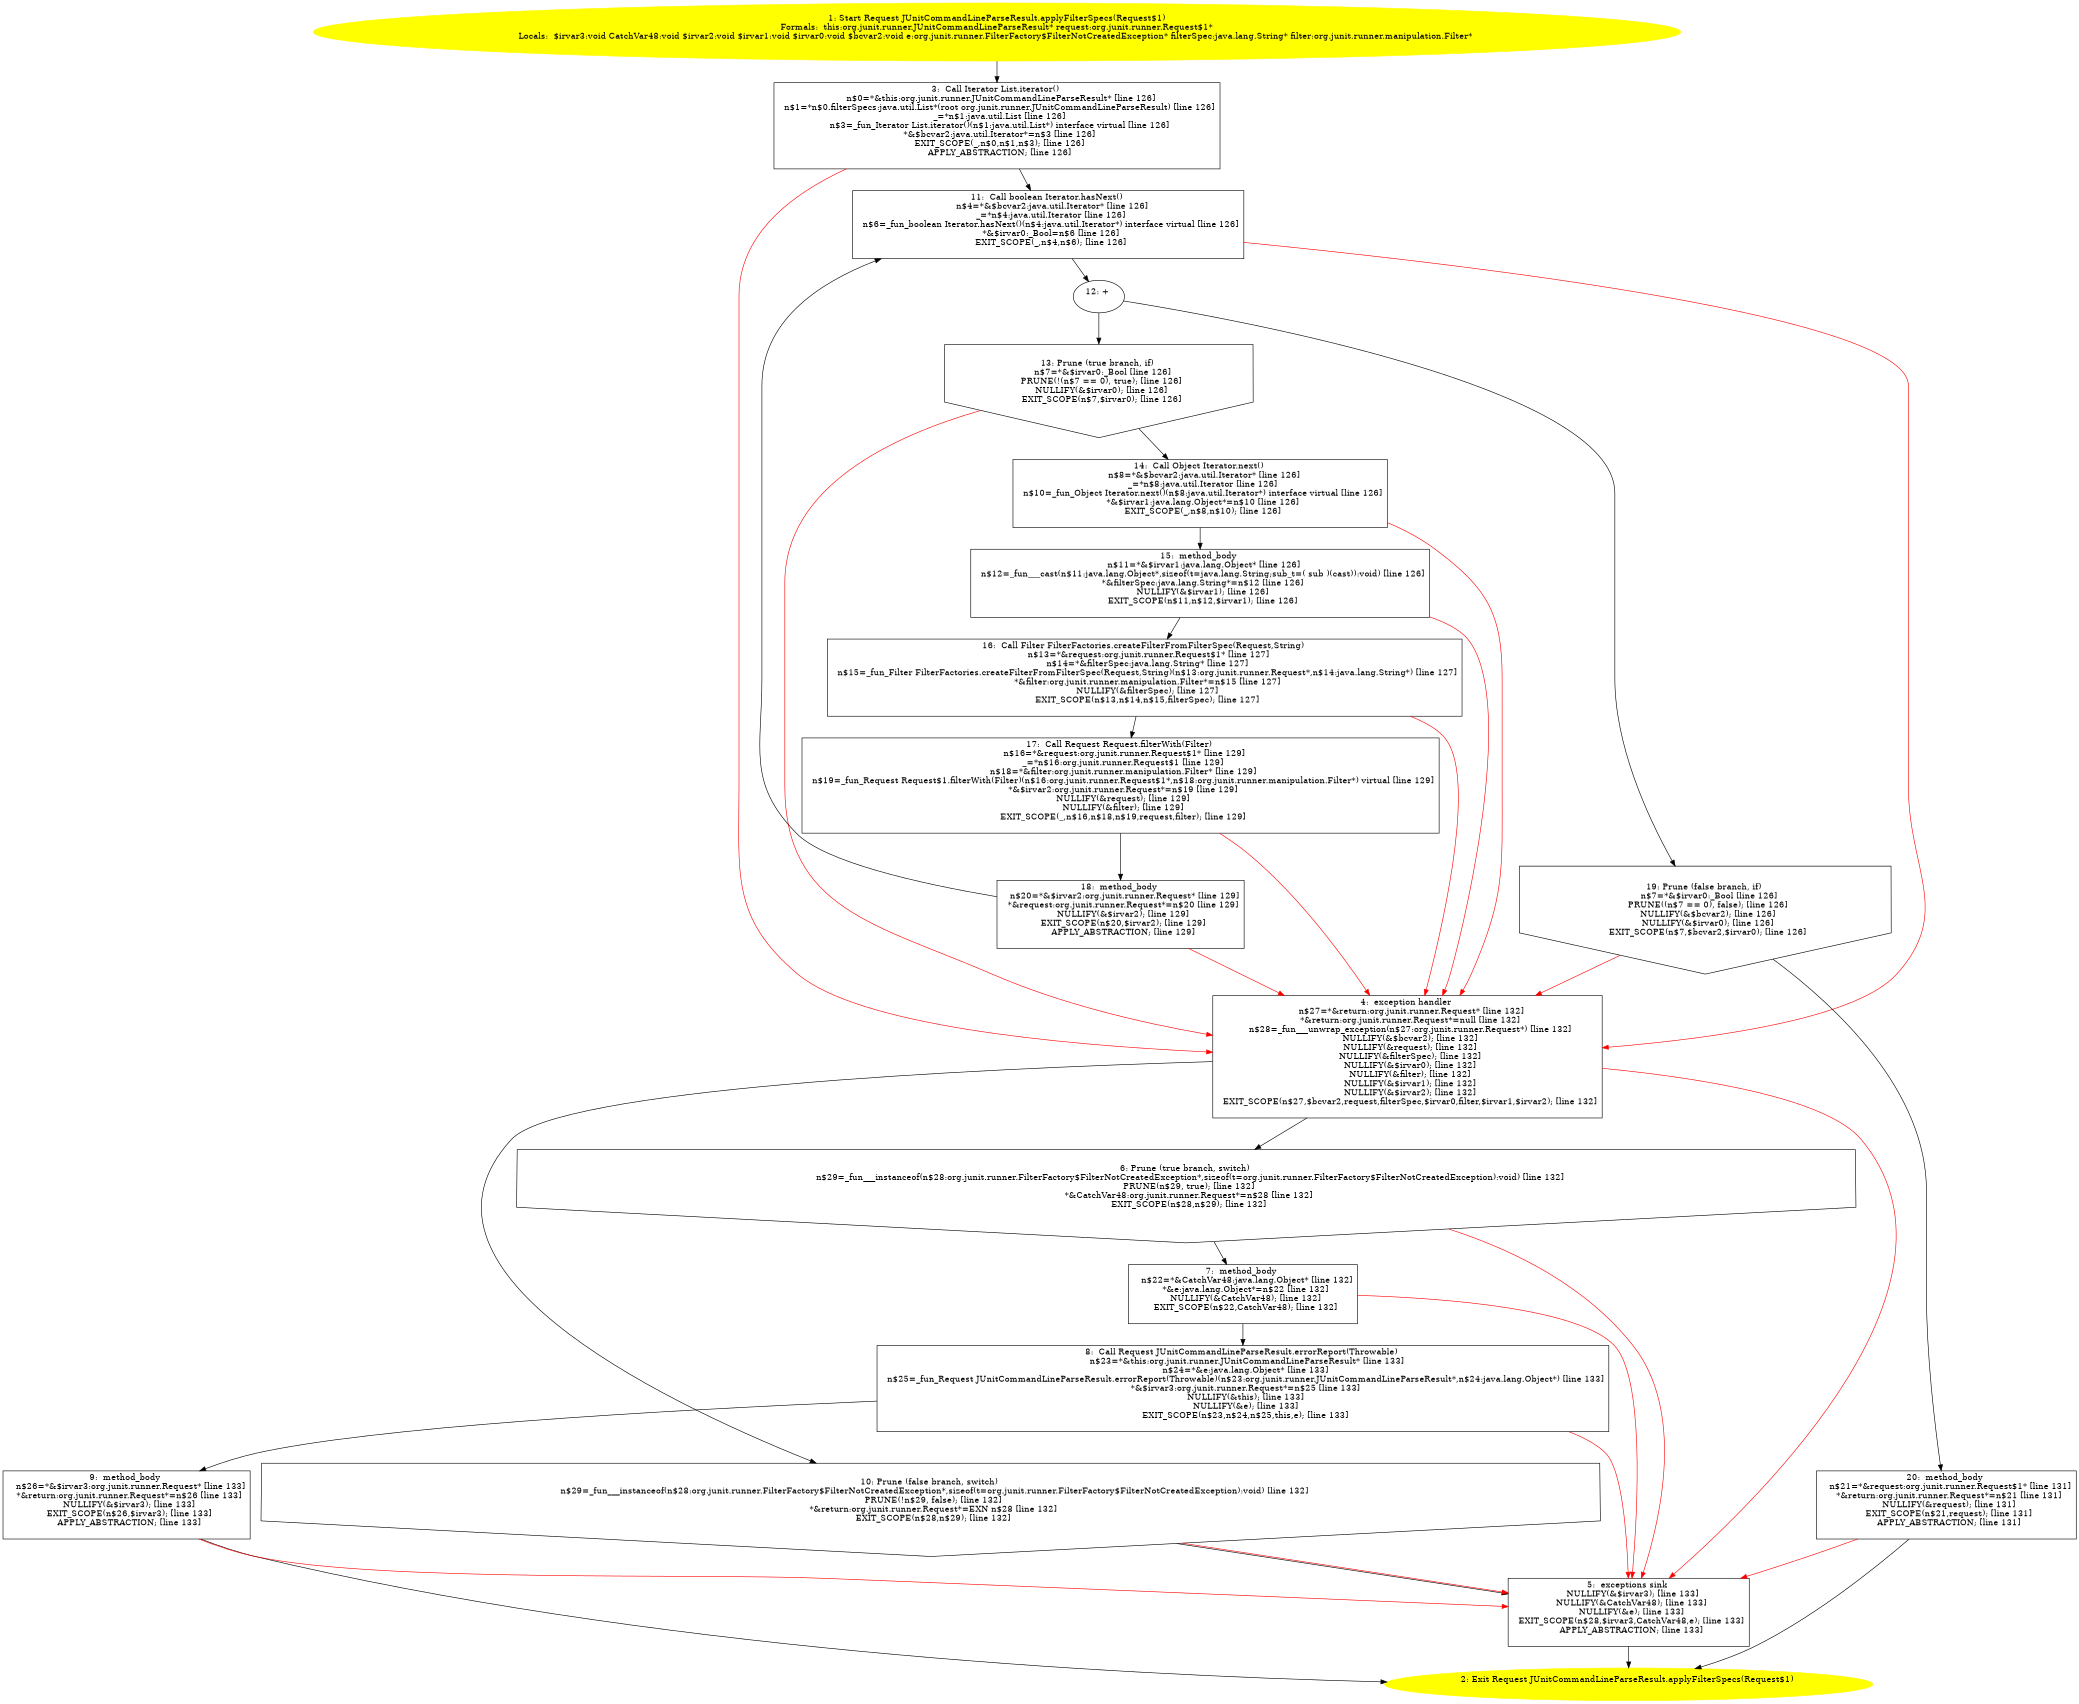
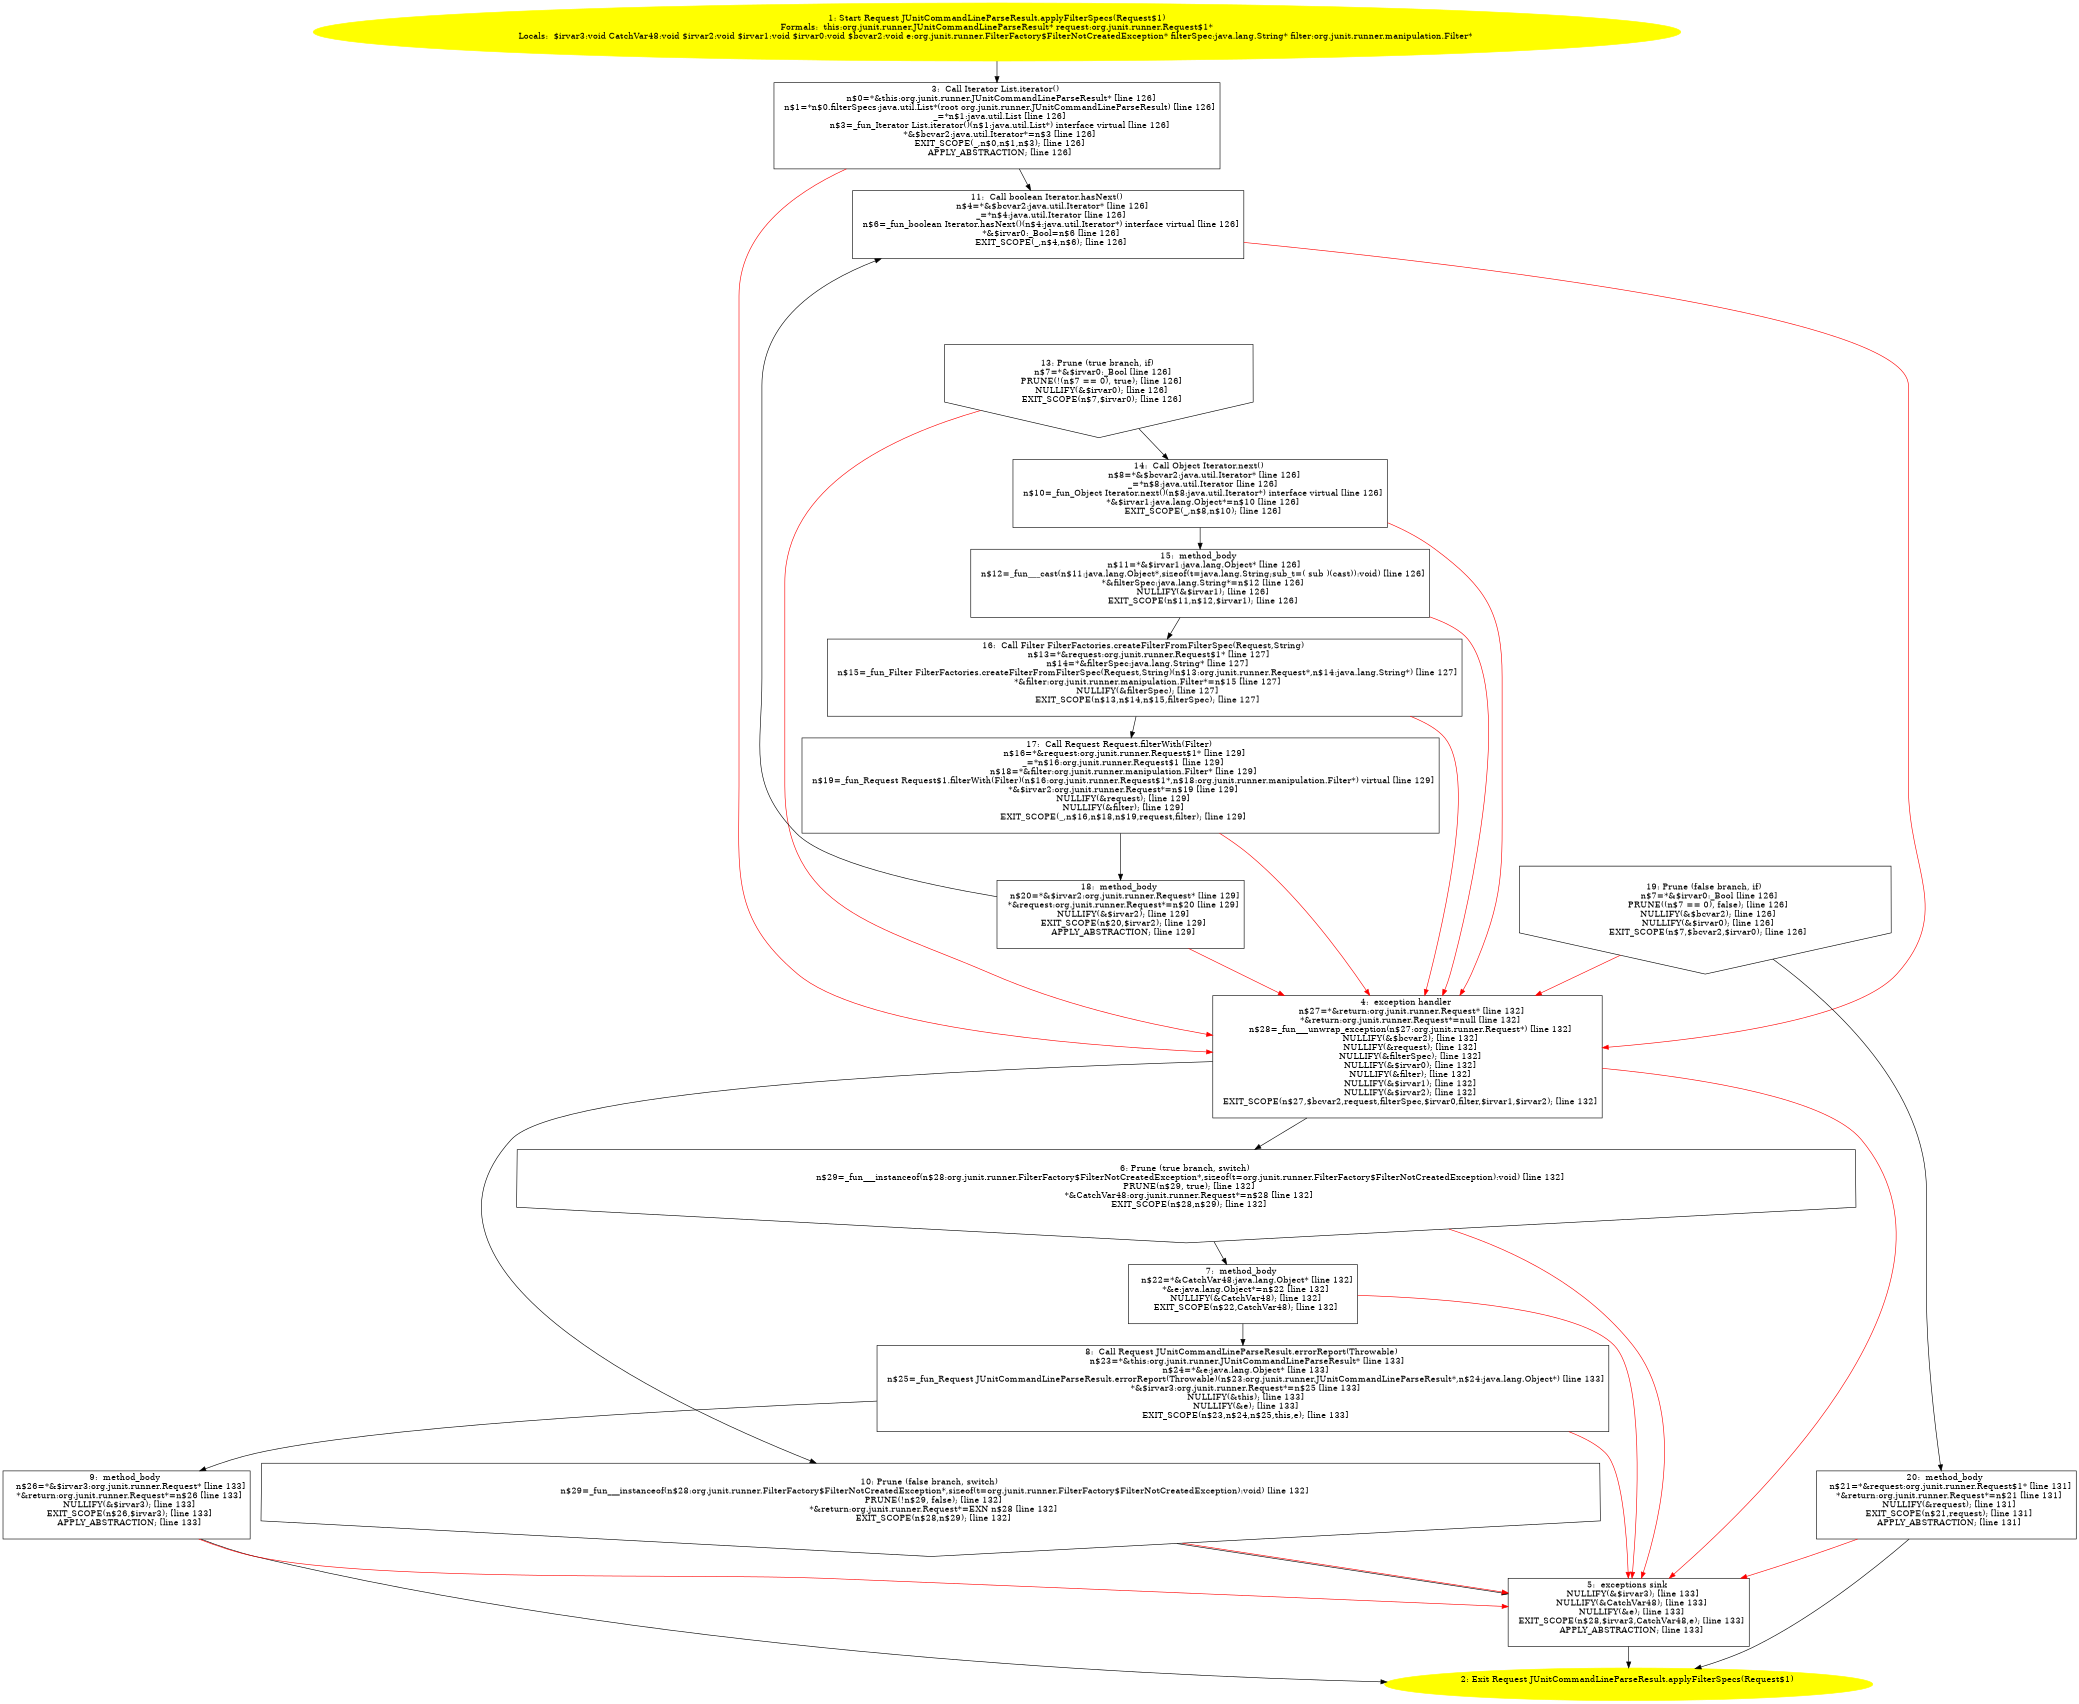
(1099, 297) -> none
